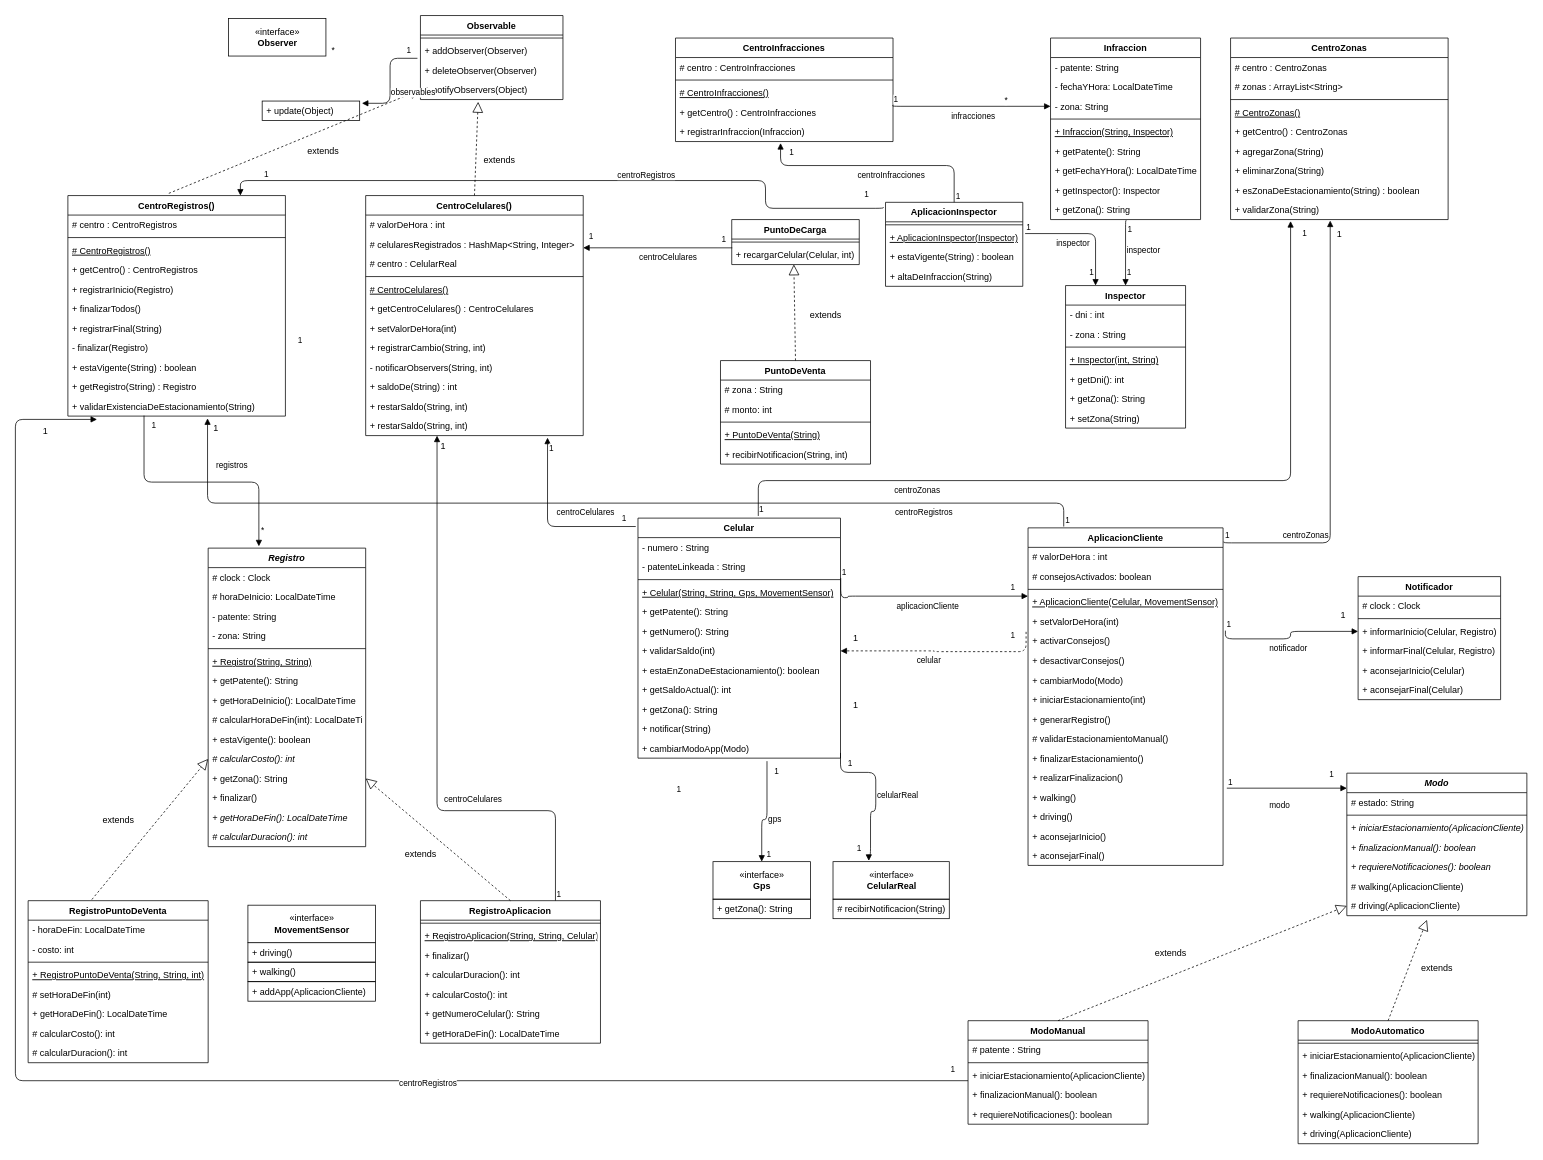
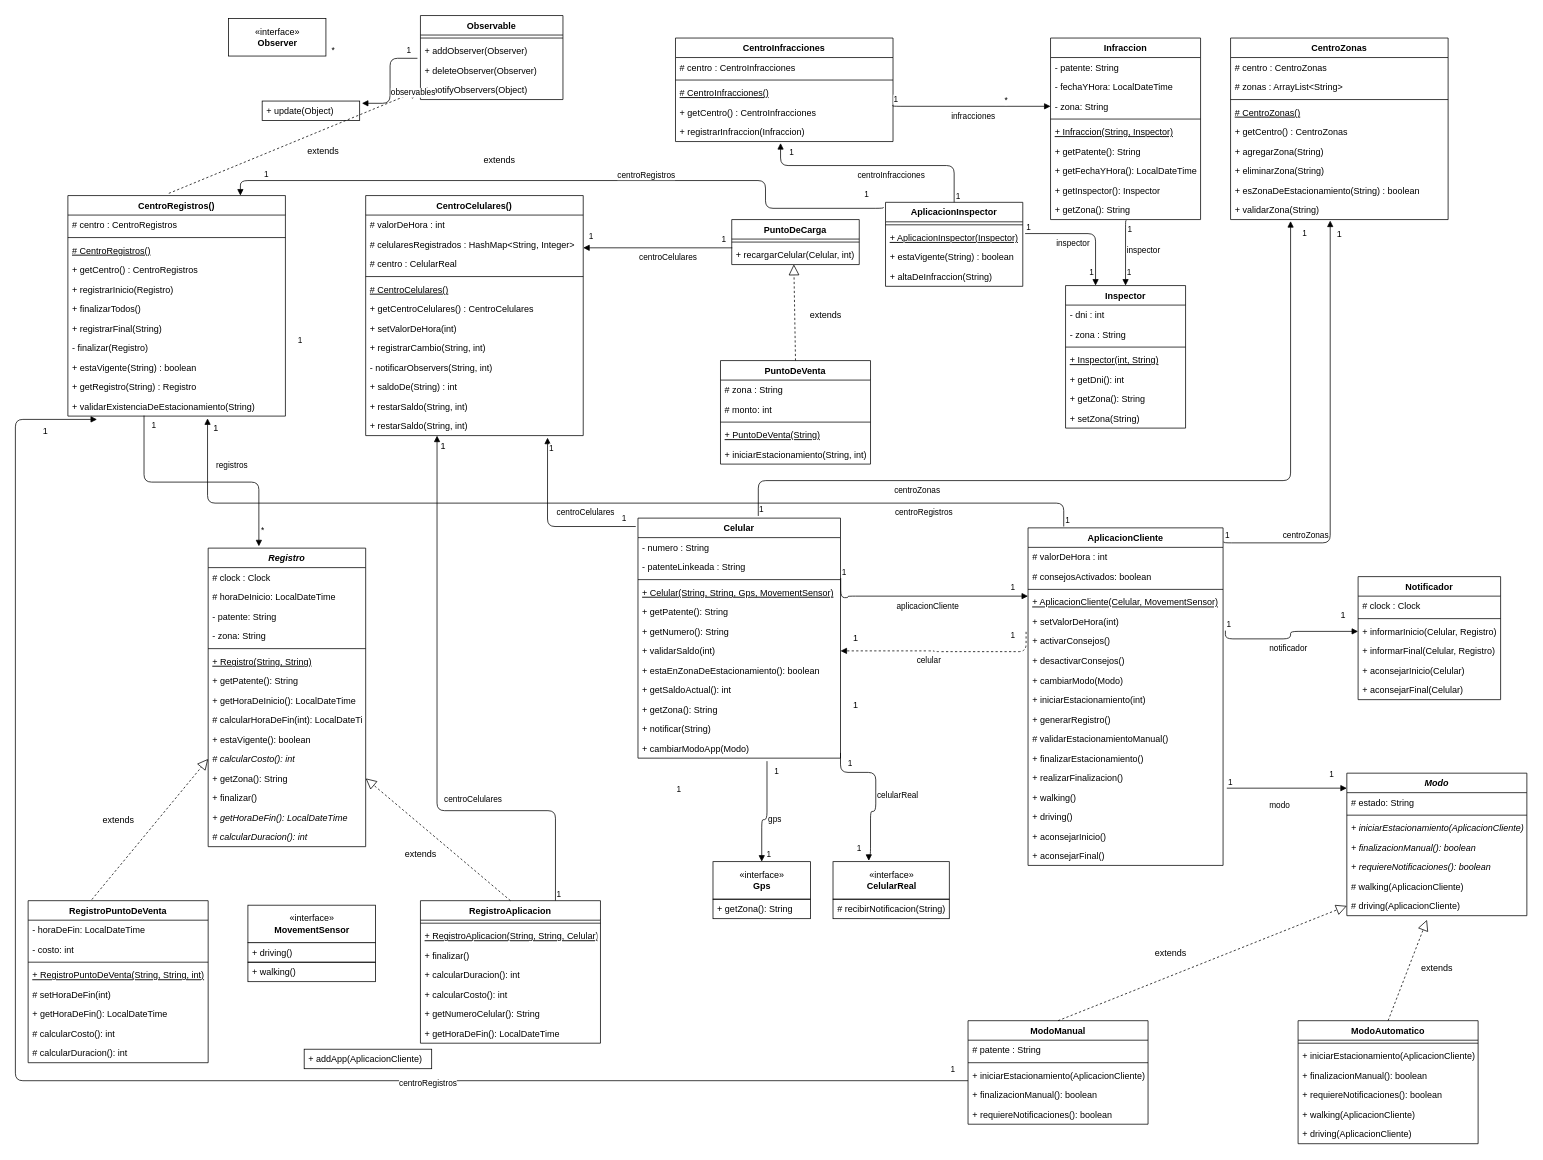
(476, 154) -> none
(798, 455) -> (806, 455)
(312, 991) -> (368, 1059)
